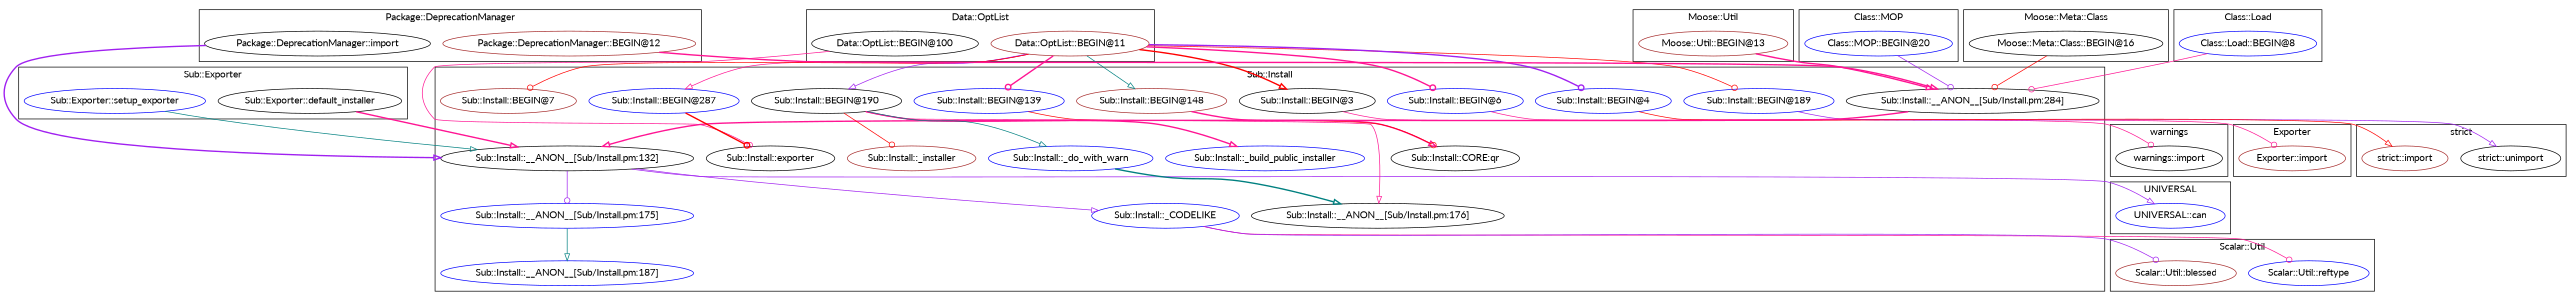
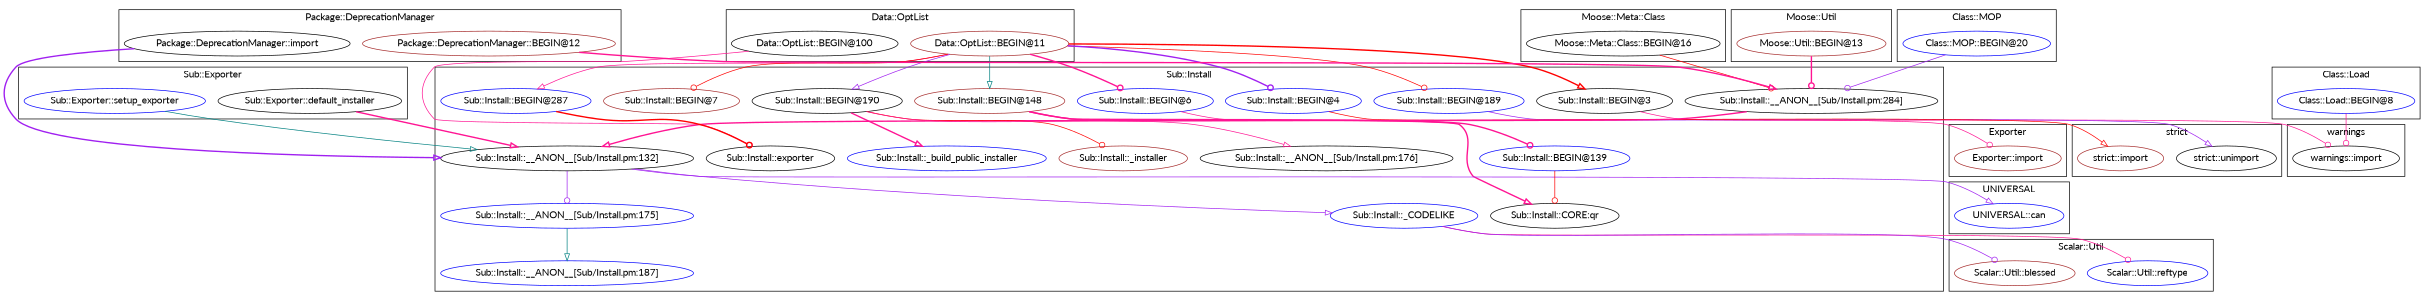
(1842, 67) -> (1811, 71)
(1031, 71) -> (1280, 120)
(2121, 72) -> (2346, 129)
(1071, 158) -> none
